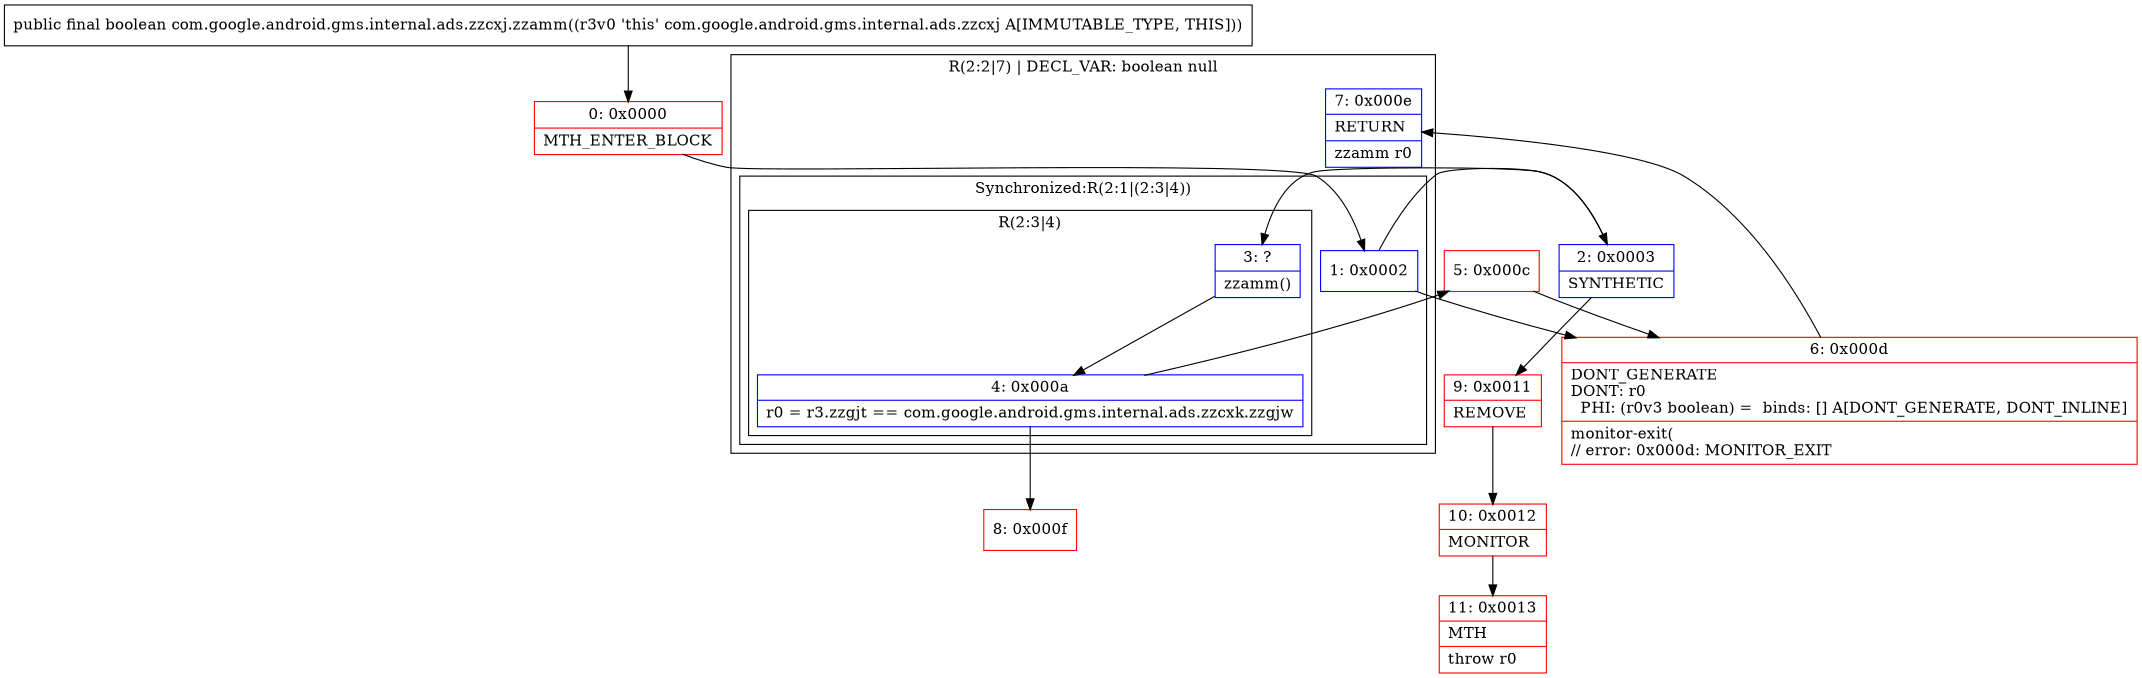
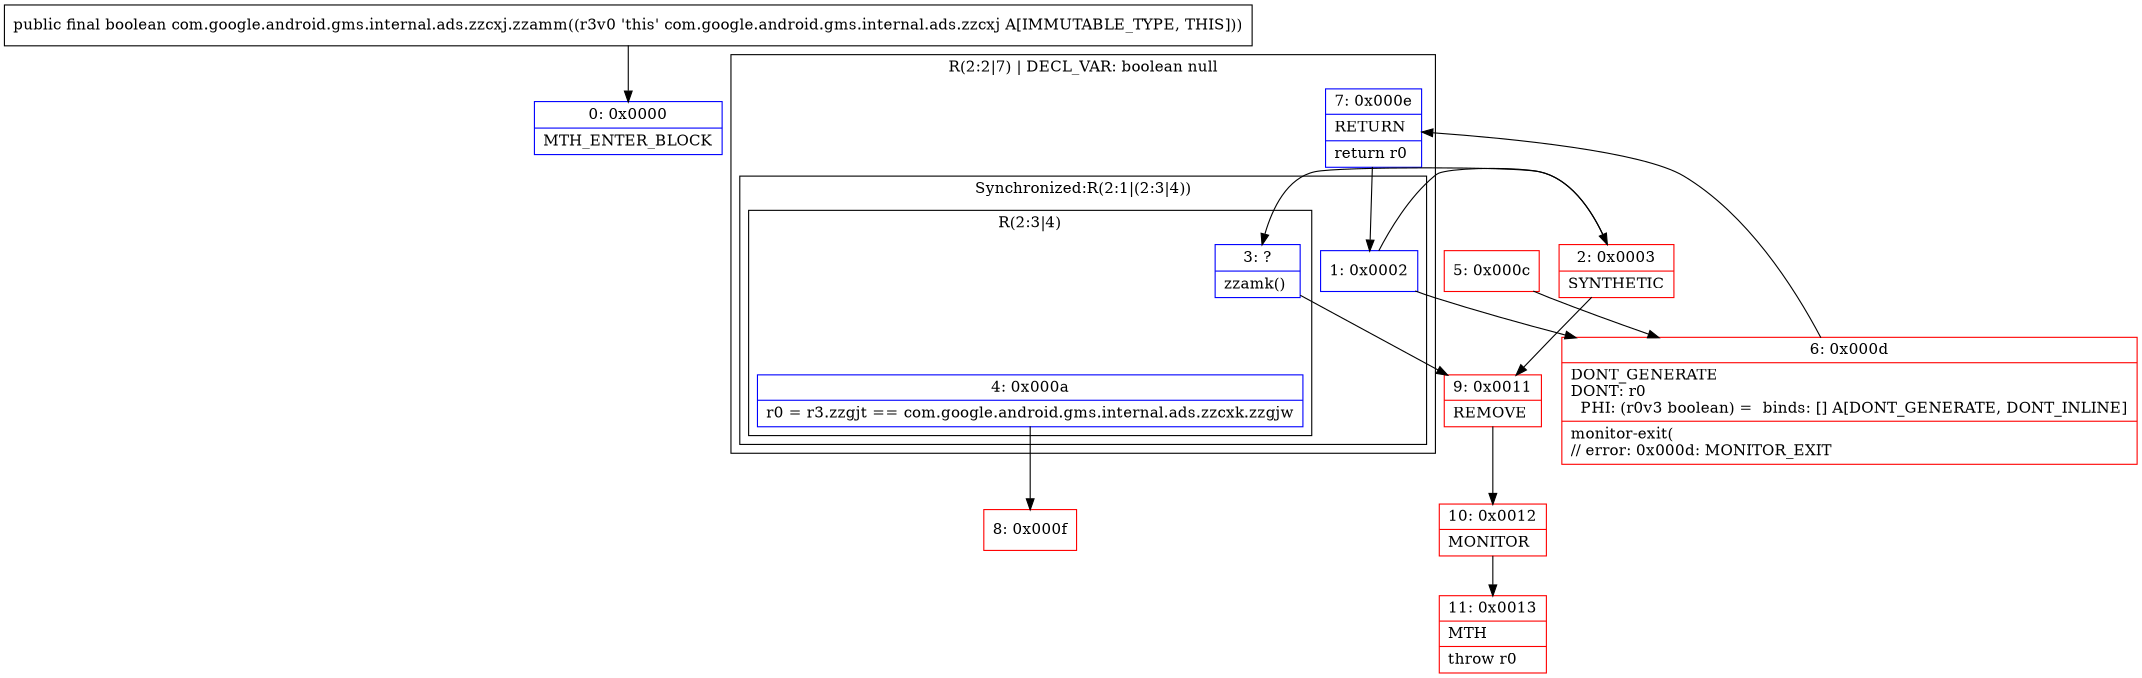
(628, 128) -> (628, 128)
(1374, 153) -> (1371, 153)
(1038, 168) -> (1371, 203)
(1616, 271) -> (1616, 271)
(1258, 284) -> (1255, 284)
(1149, 333) -> (1369, 333)
(1292, 339) -> none
